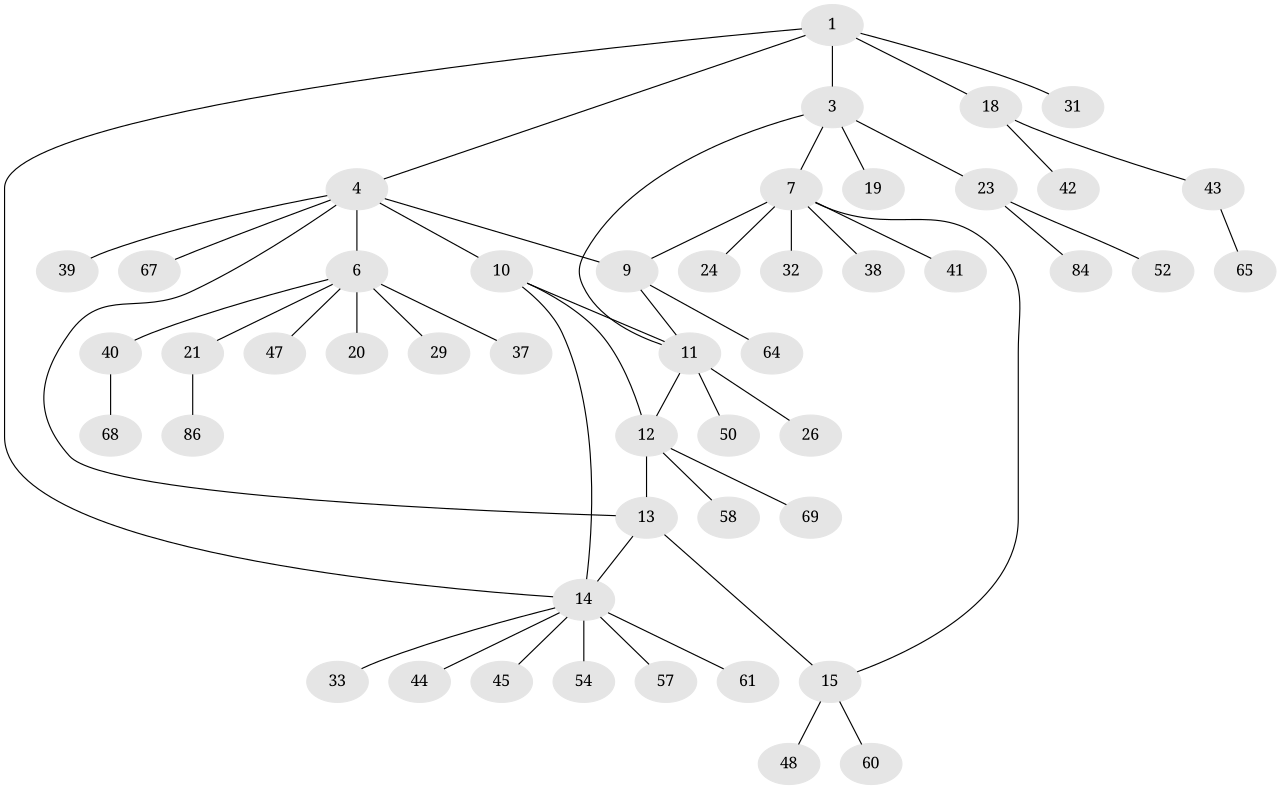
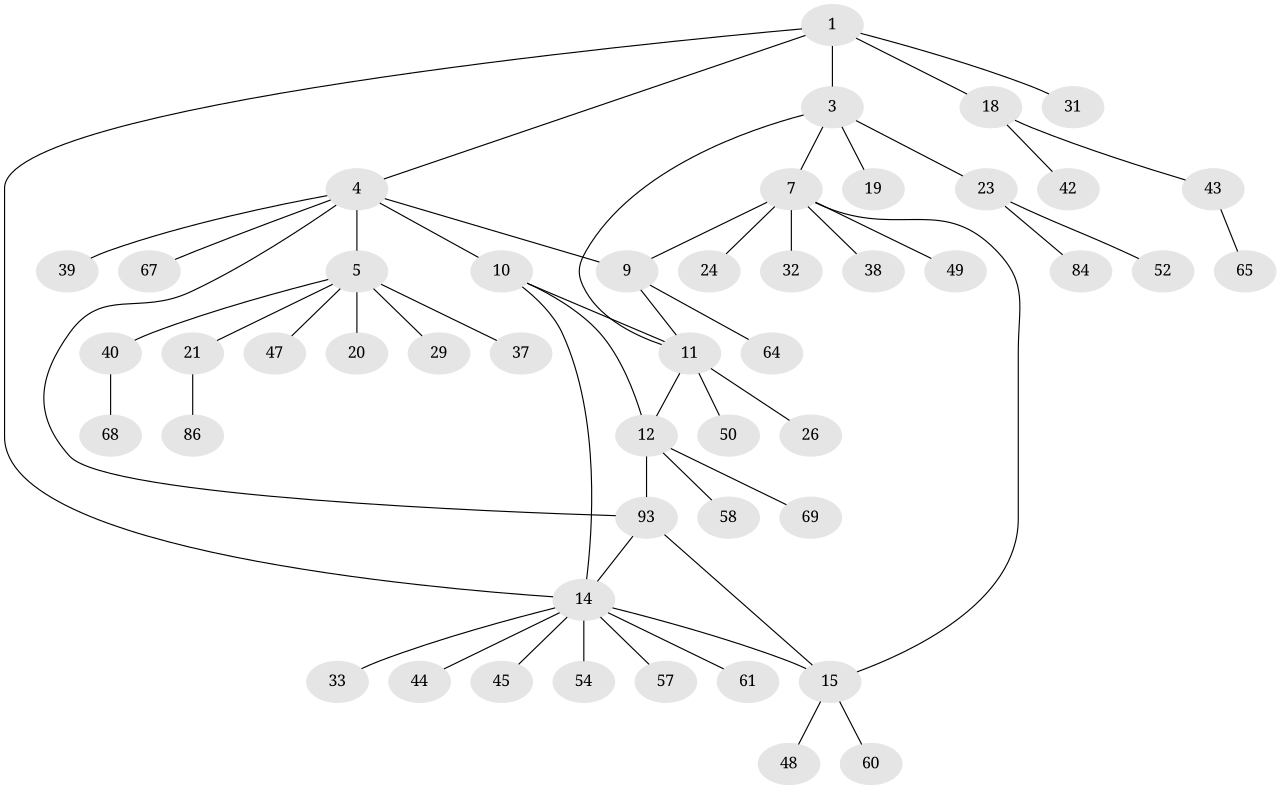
(357, 271) -> (357, 271)
(956, 271) -> (956, 271)
(647, 518) -> (647, 518)
none -> (710, 635)
